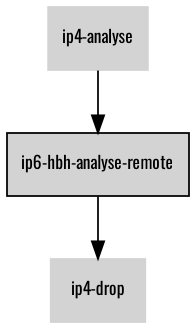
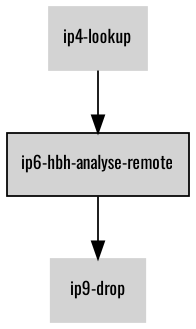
(98, 38) -> (98, 38)
(98, 290) -> (98, 290)
